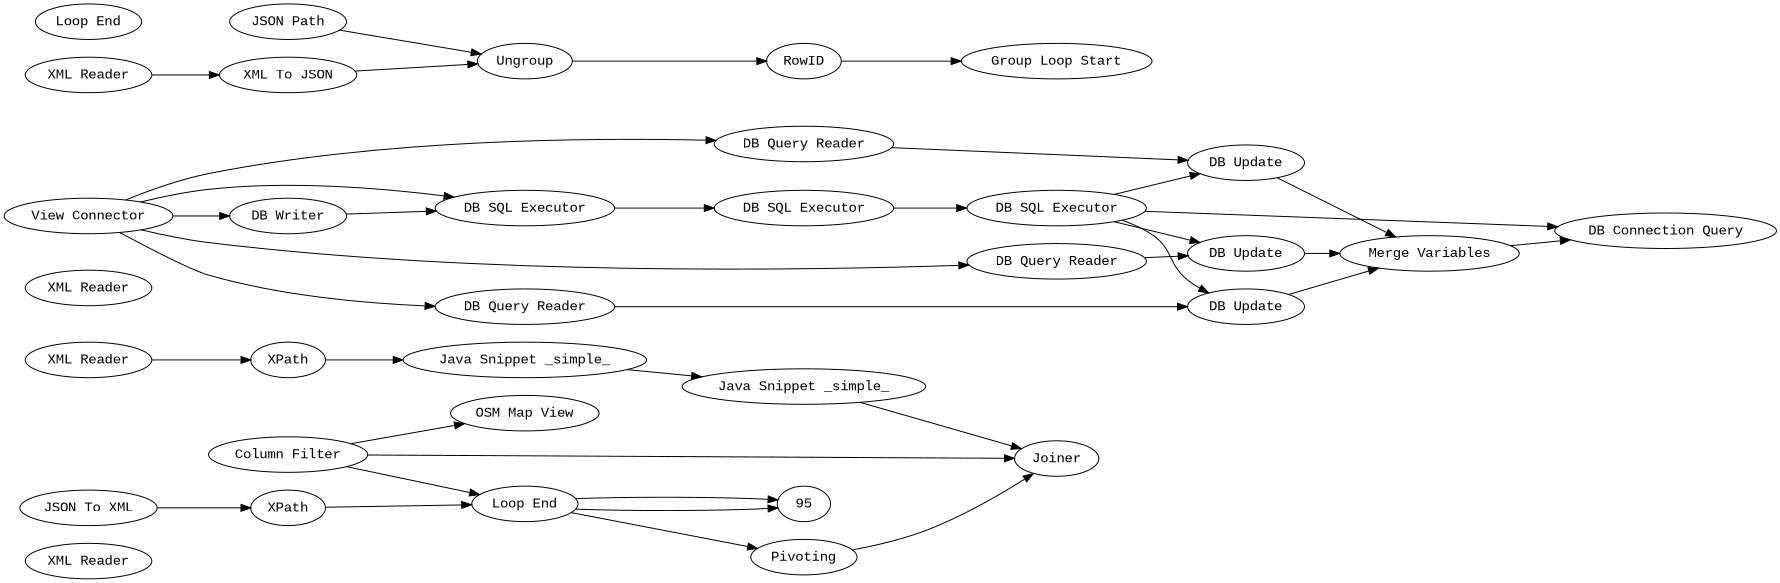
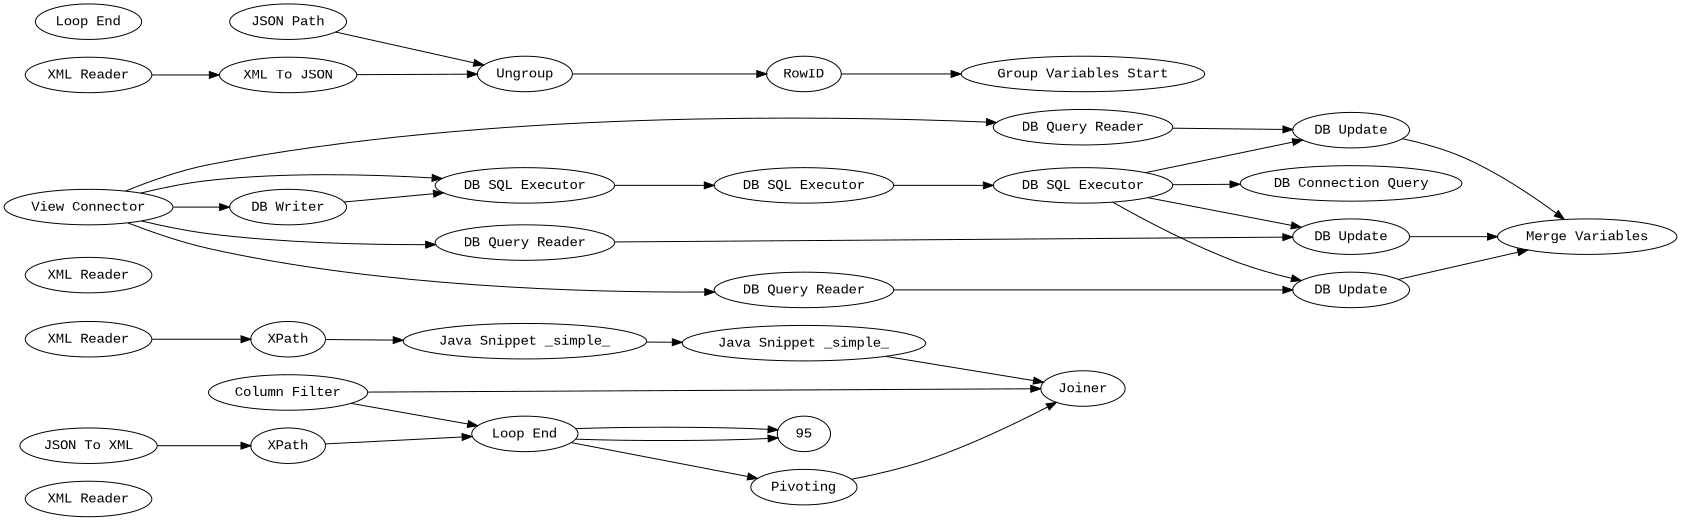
(1057, 61) -> (1083, 74)
(1535, 243) -> none
(525, 413) -> none
